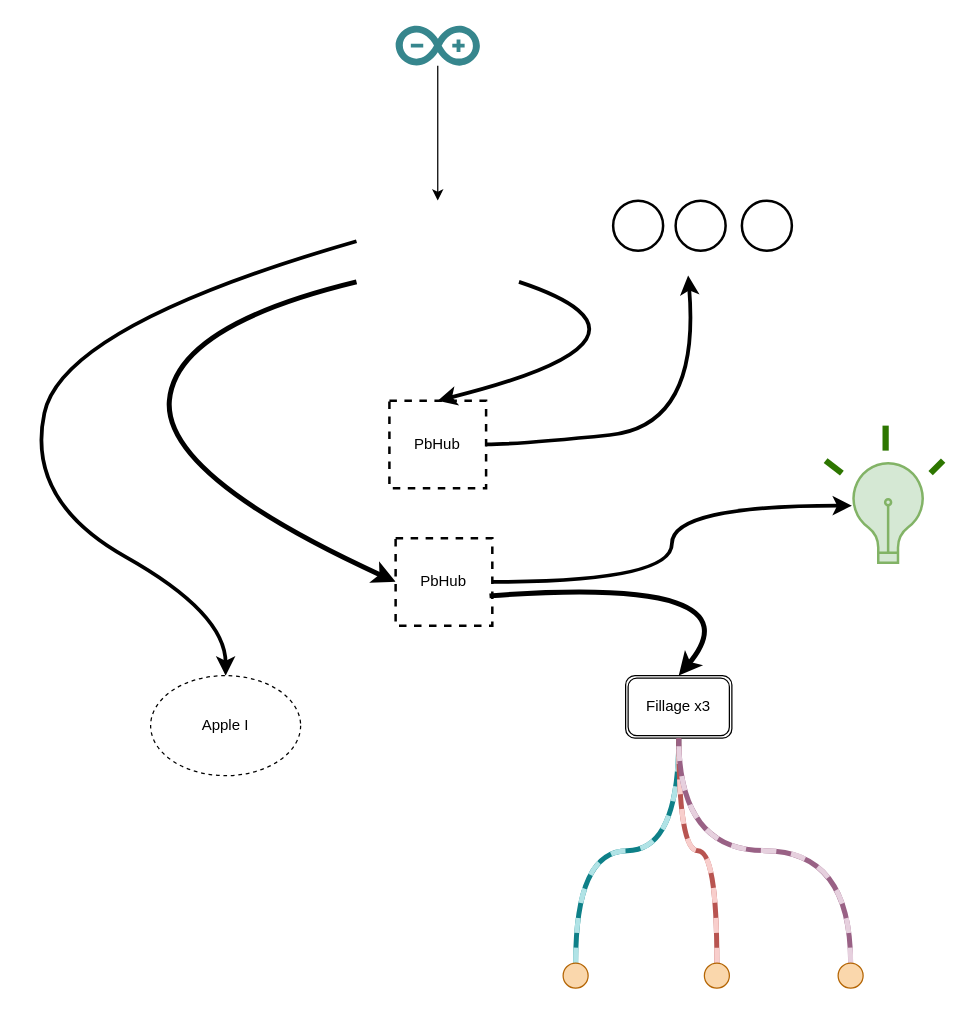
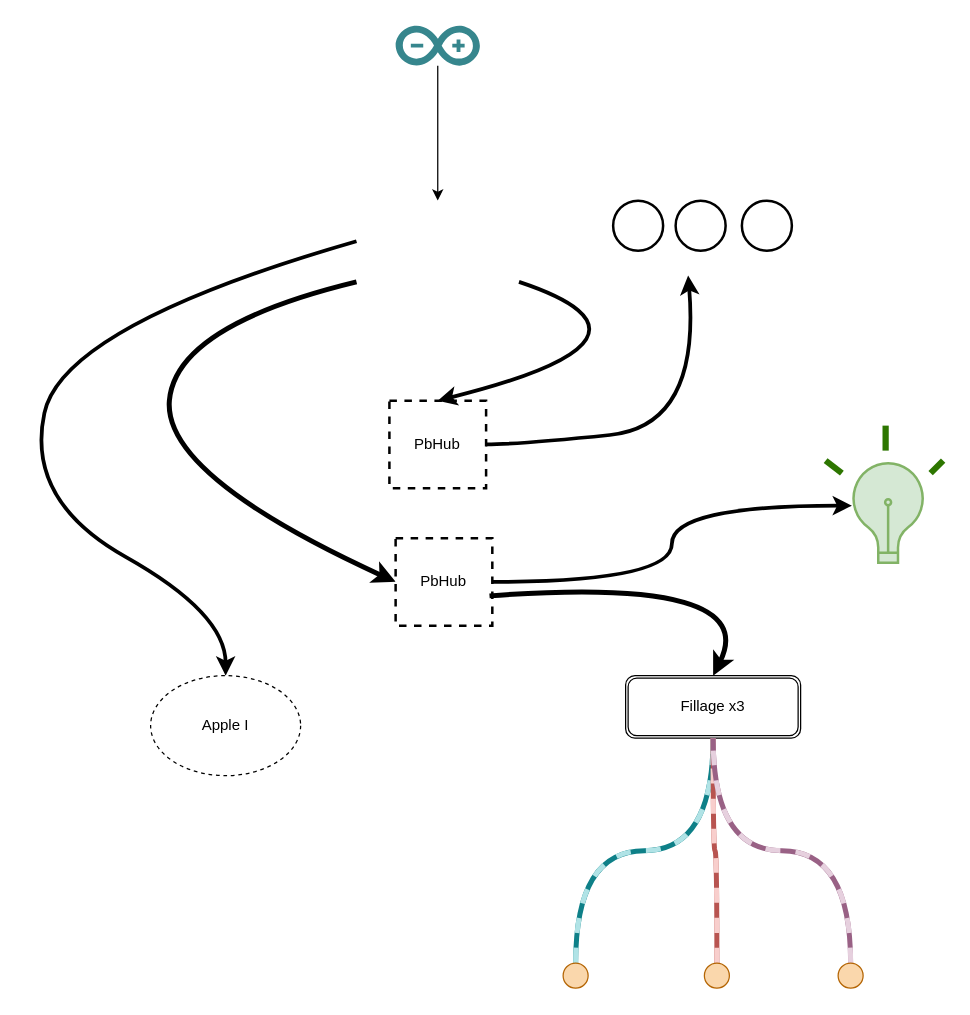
(679, 707) -> (713, 707)
